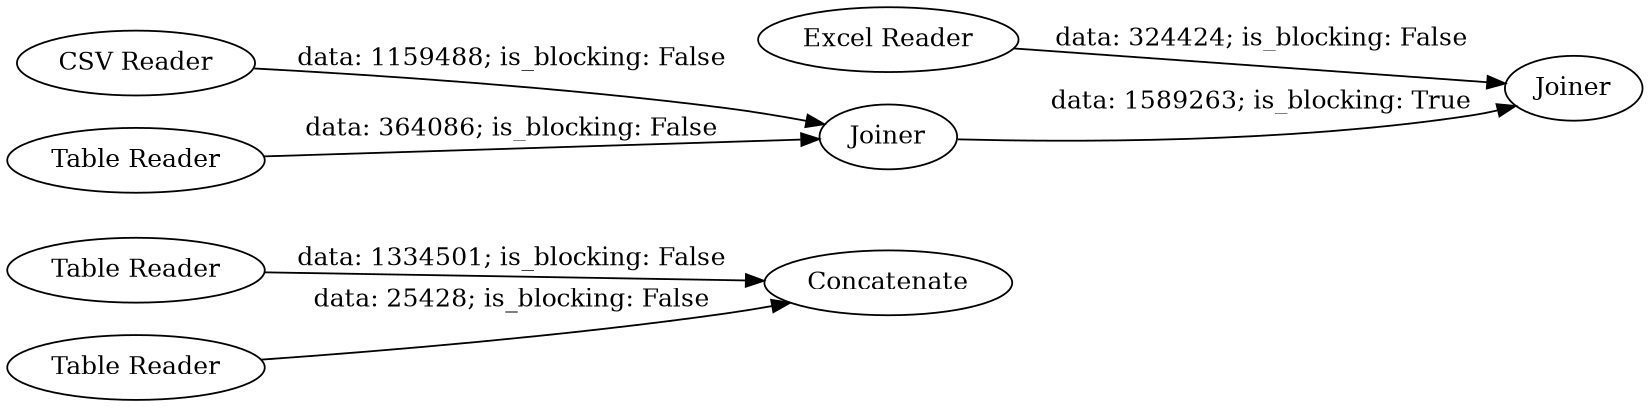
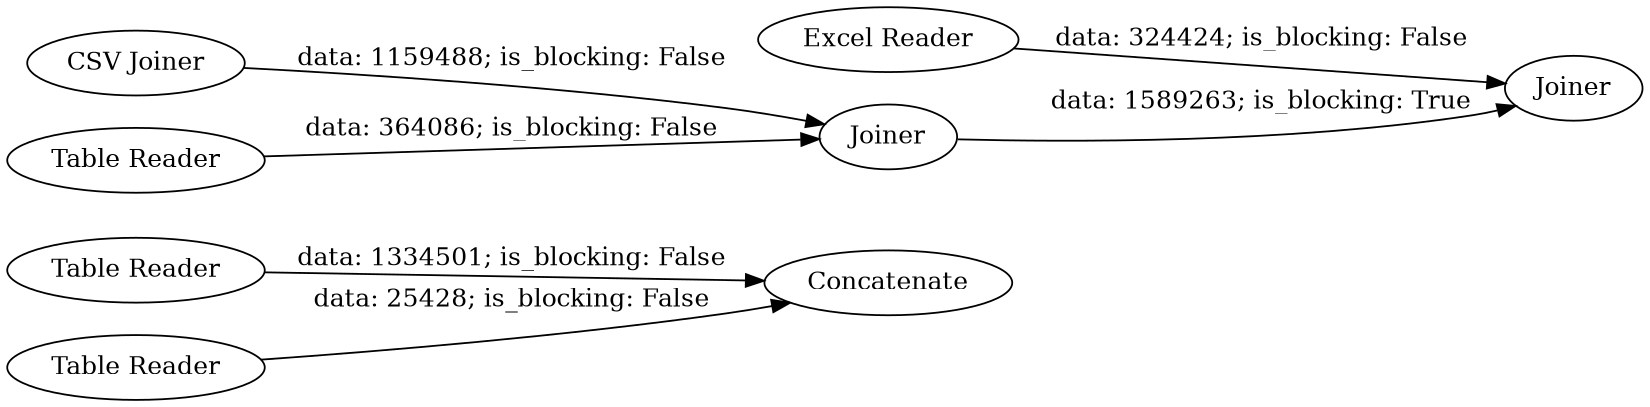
(136, 63) -> (136, 63)
